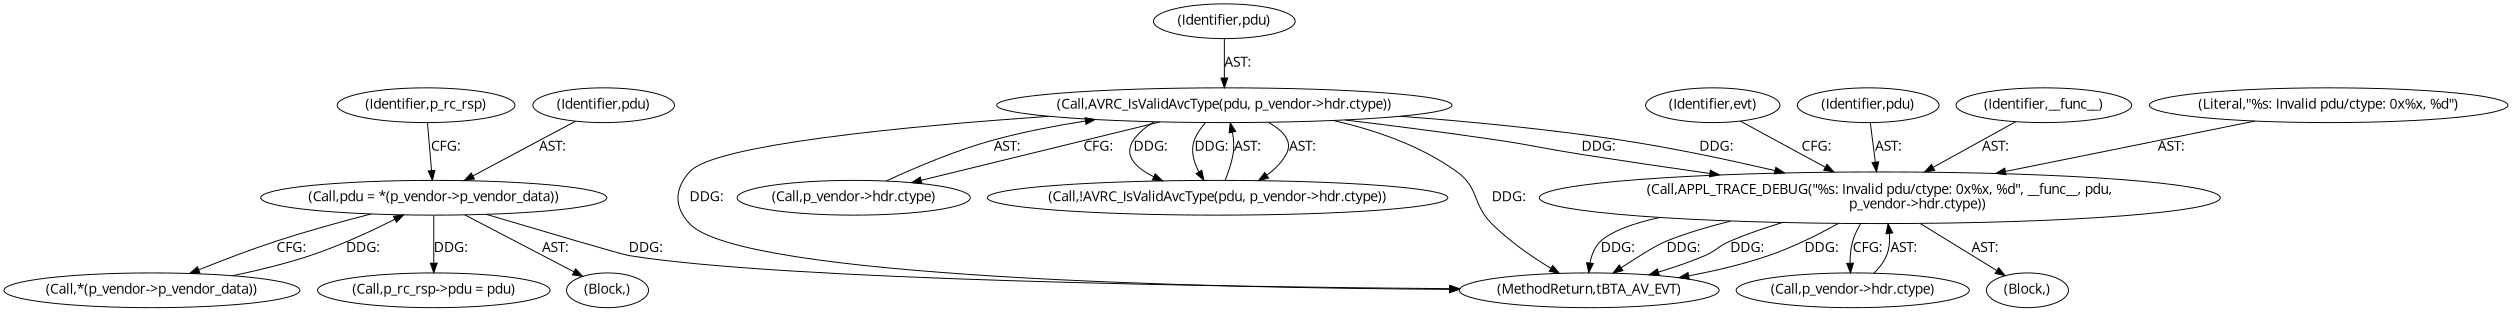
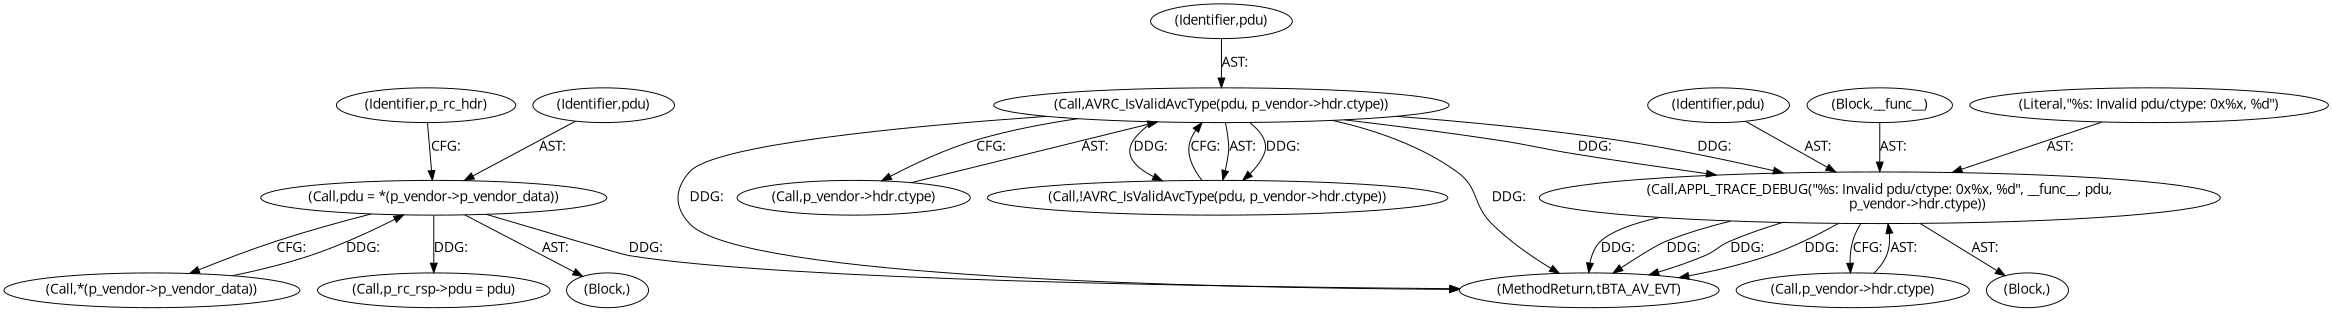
(426, 105) -> (426, 105)
(1713, 105) -> none
(2044, 105) -> (1880, 105)
(1249, 147) -> (1207, 147)
